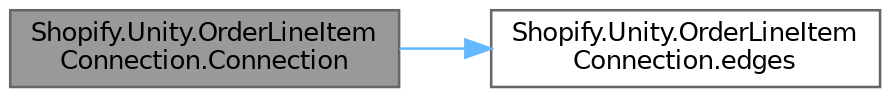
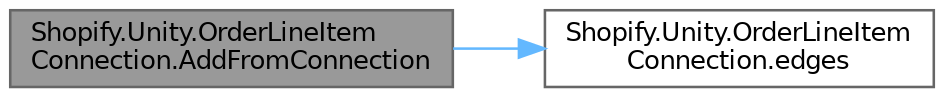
(205, 49) -> (232, 49)
